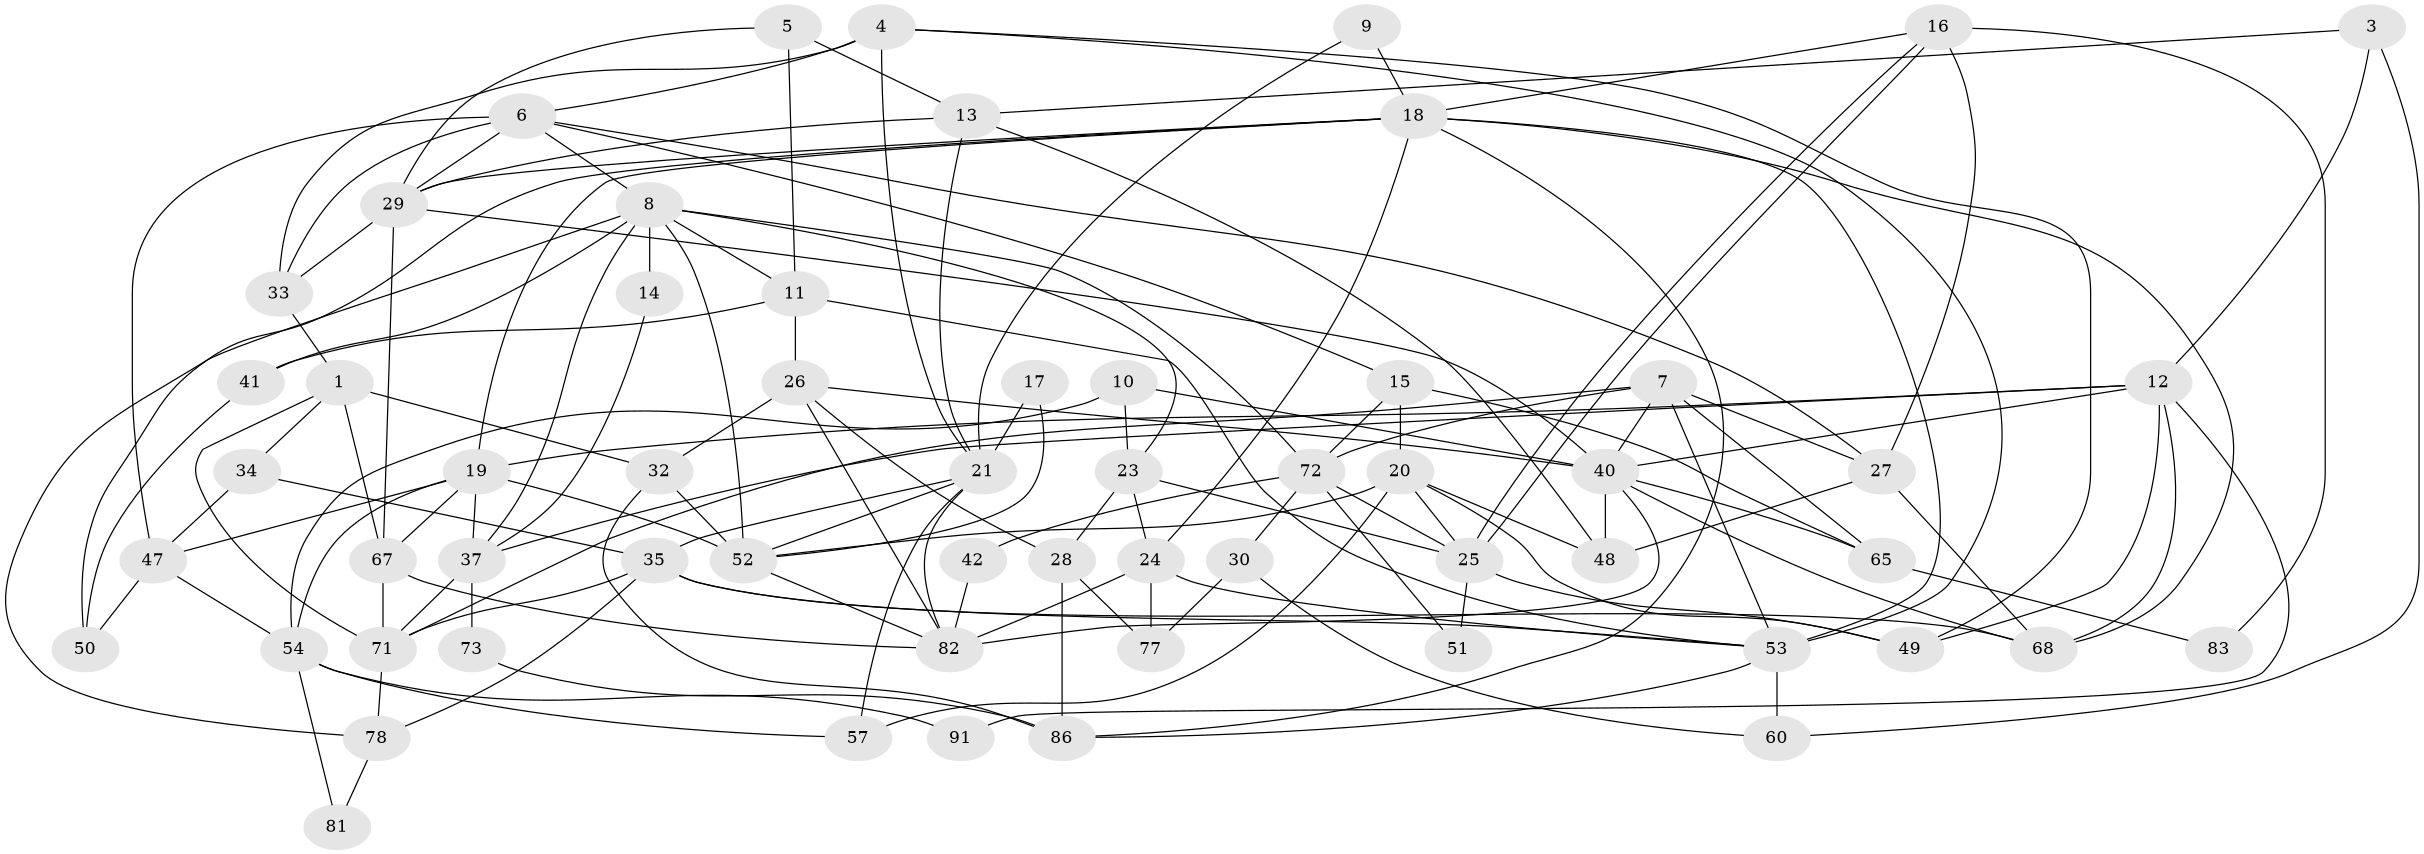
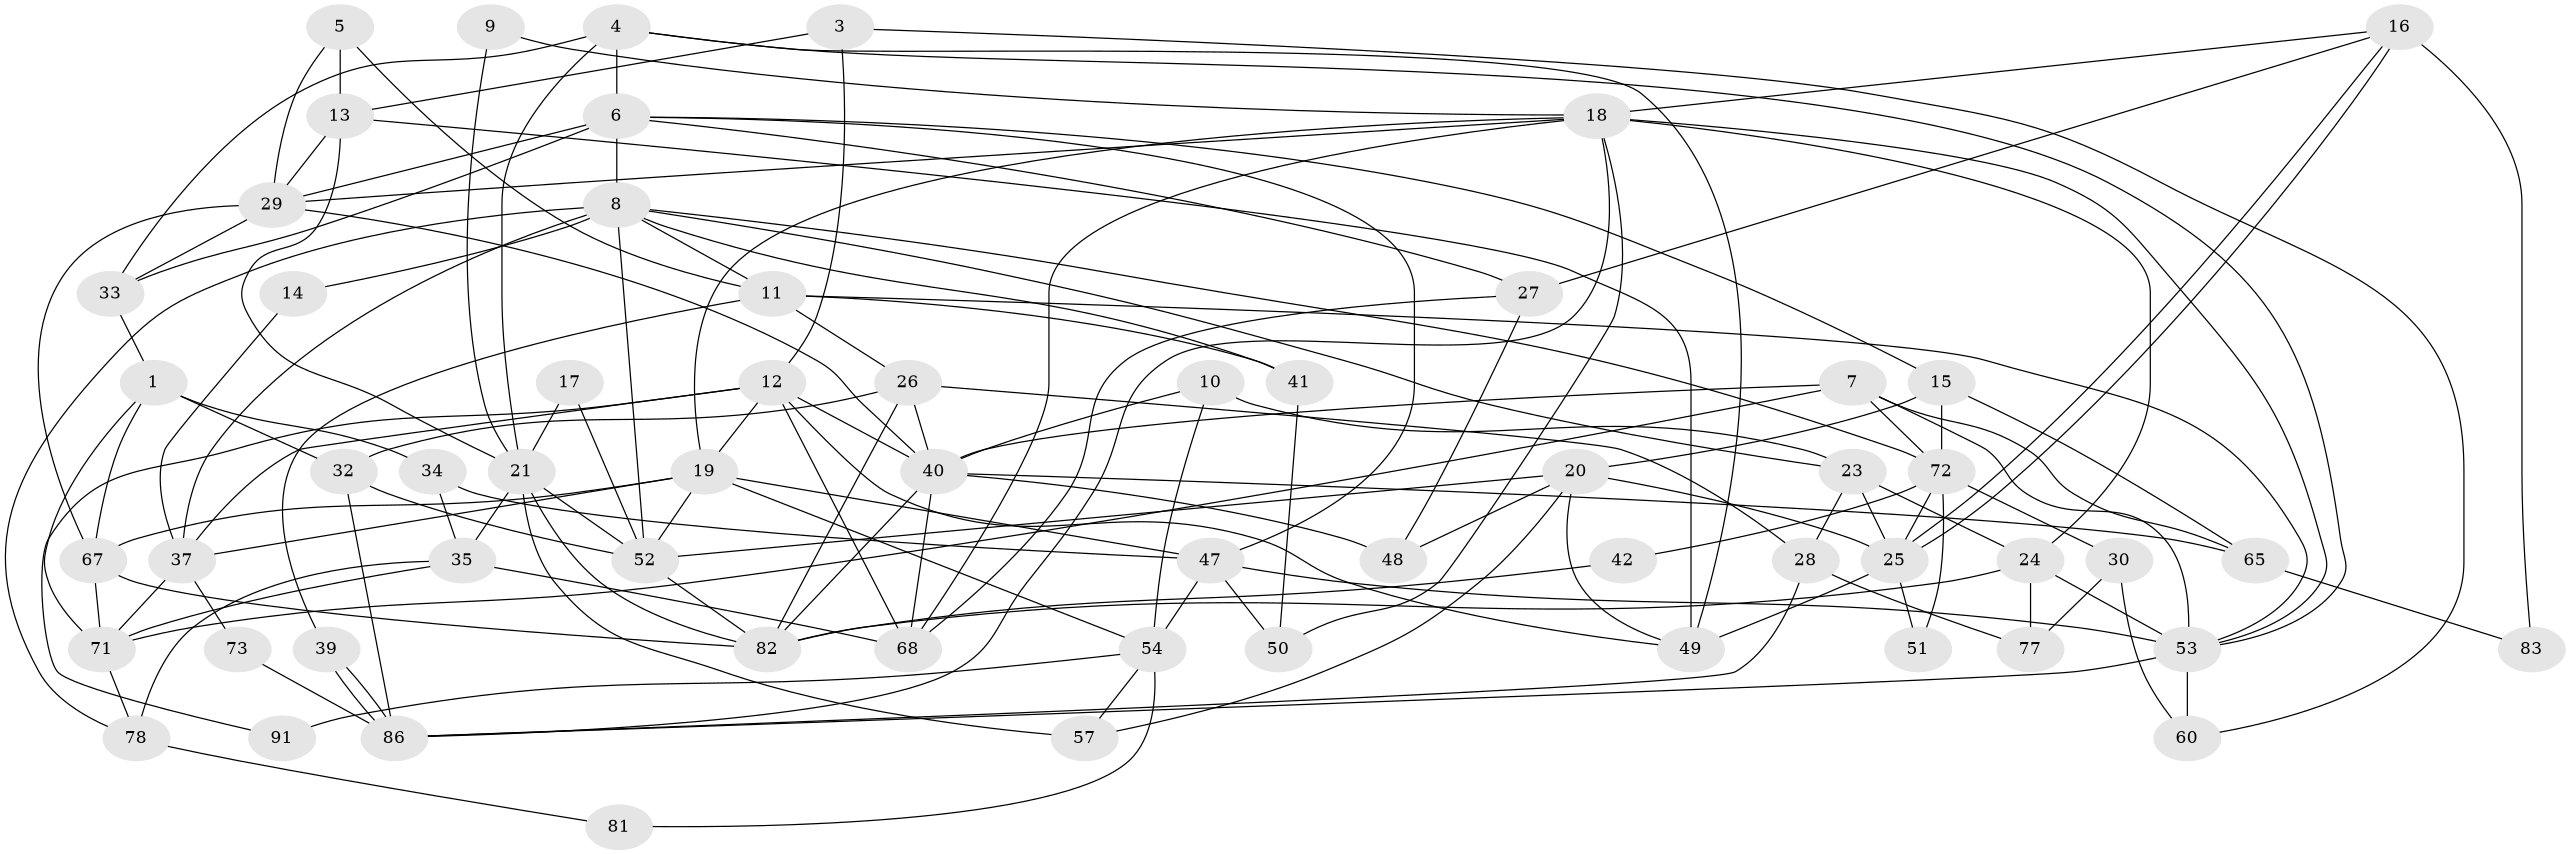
(1332, 282) -> (1103, 194)
(1773, 427) -> none
(1210, 619) -> (1608, 600)
none -> (327, 649)
